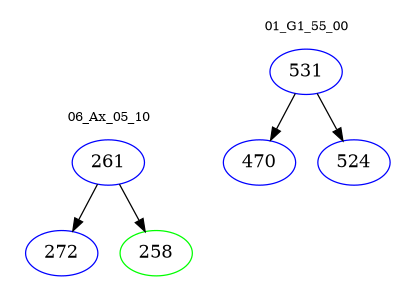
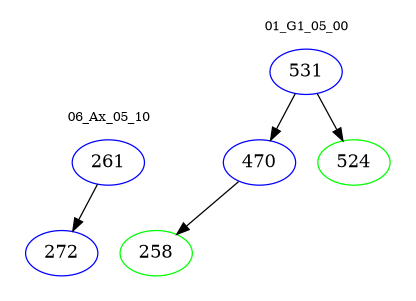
(307, 27) -> (307, 27)
(354, 163) -> (354, 163)
(129, 202) -> (213, 204)
